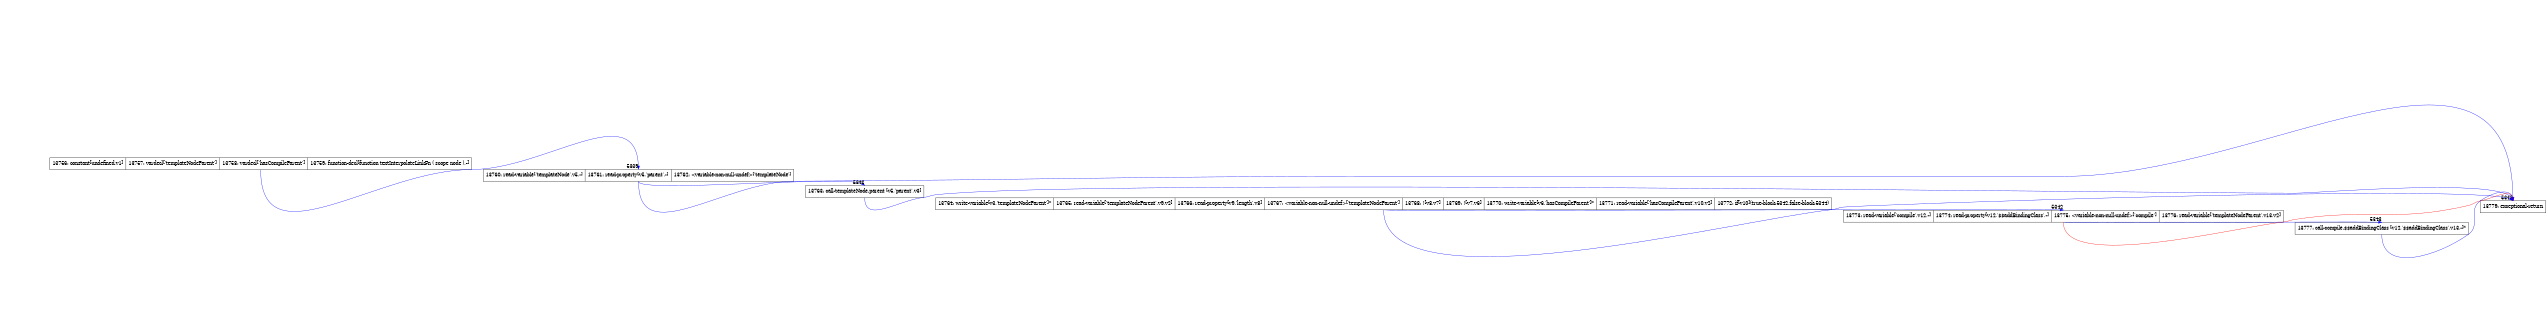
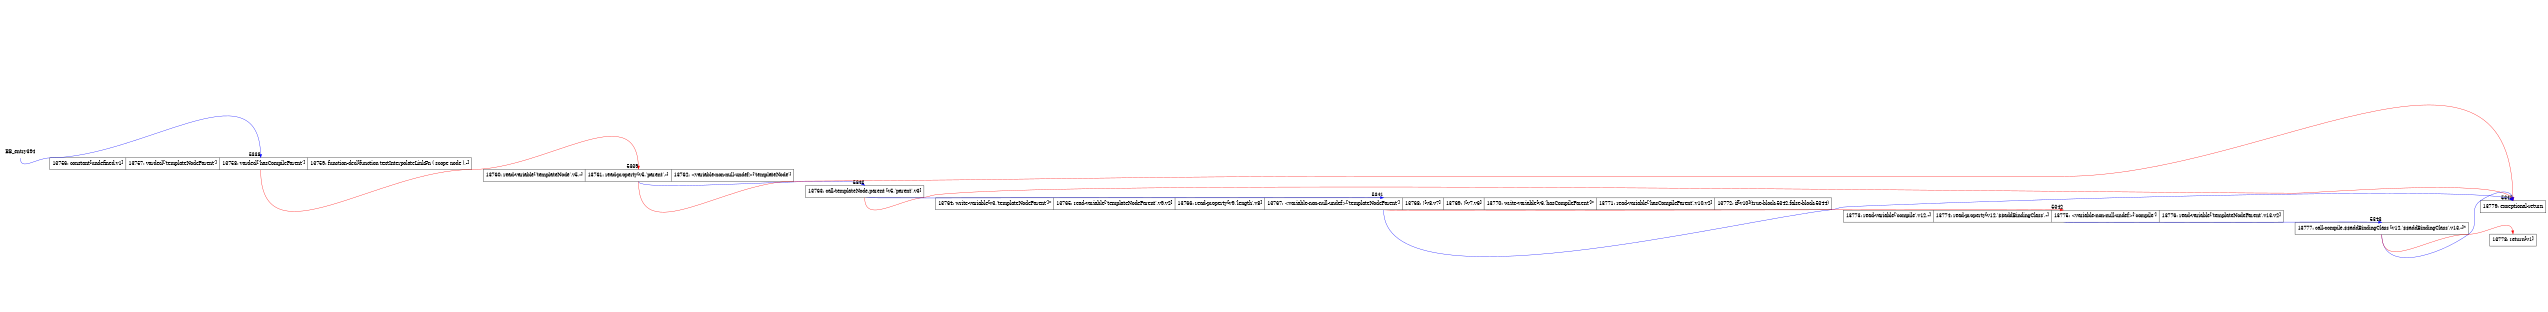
none -> (20, 152)
(445, 172) -> (445, 172)
(1596, 176) -> (1596, 176)
(1684, 188) -> (1684, 188)
none -> (1122, 198)
(1722, 210) -> (1722, 210)
(2296, 219) -> none
none -> (2513, 240)
